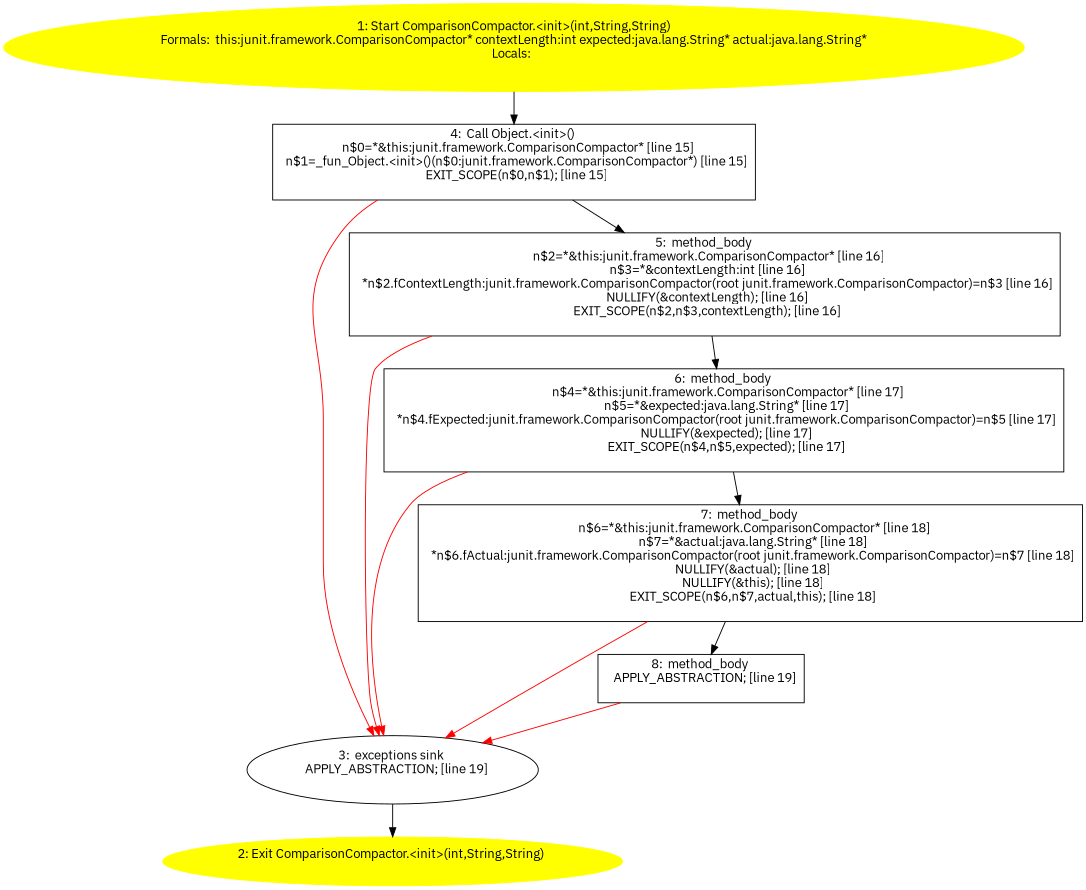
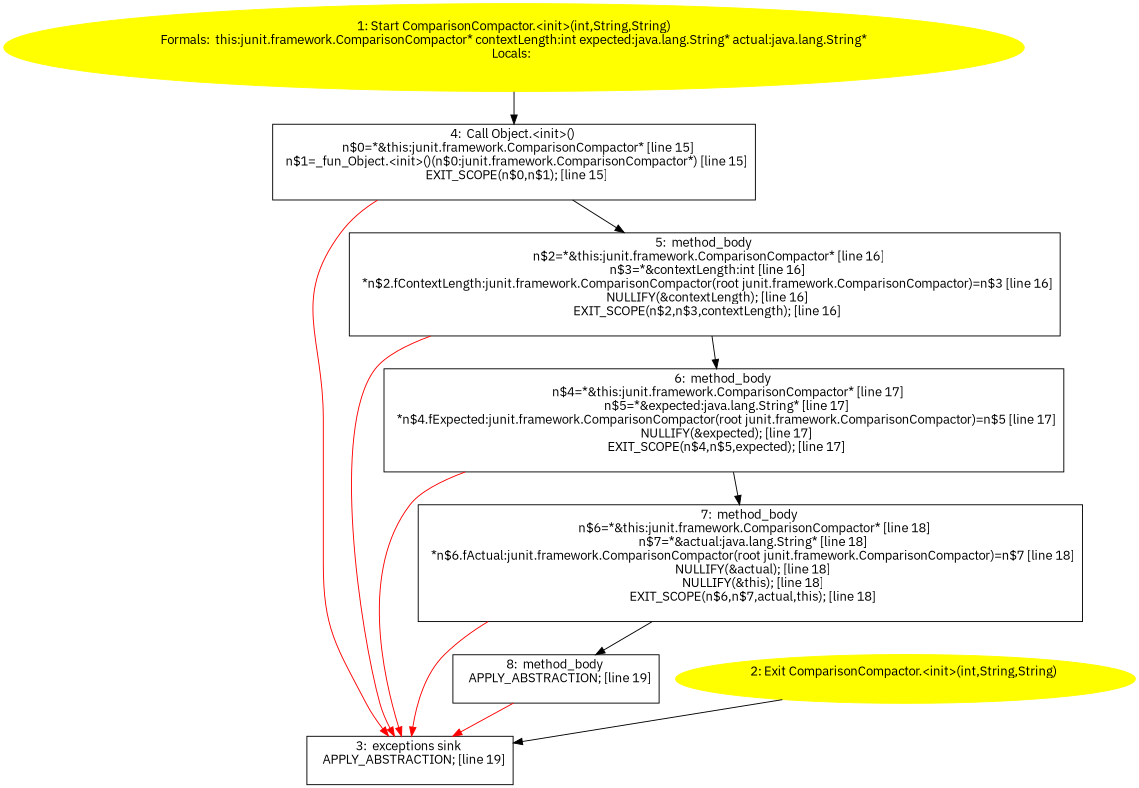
(393, 770) -> (410, 760)
(393, 816) -> (652, 721)
